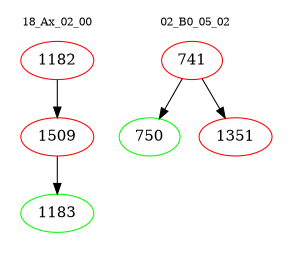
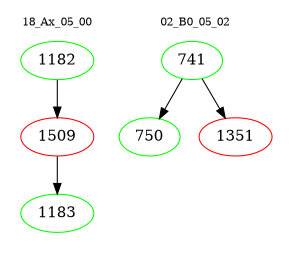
(57, 23) -> (57, 23)
(57, 60) -> (57, 60)
(192, 60) -> (192, 60)
